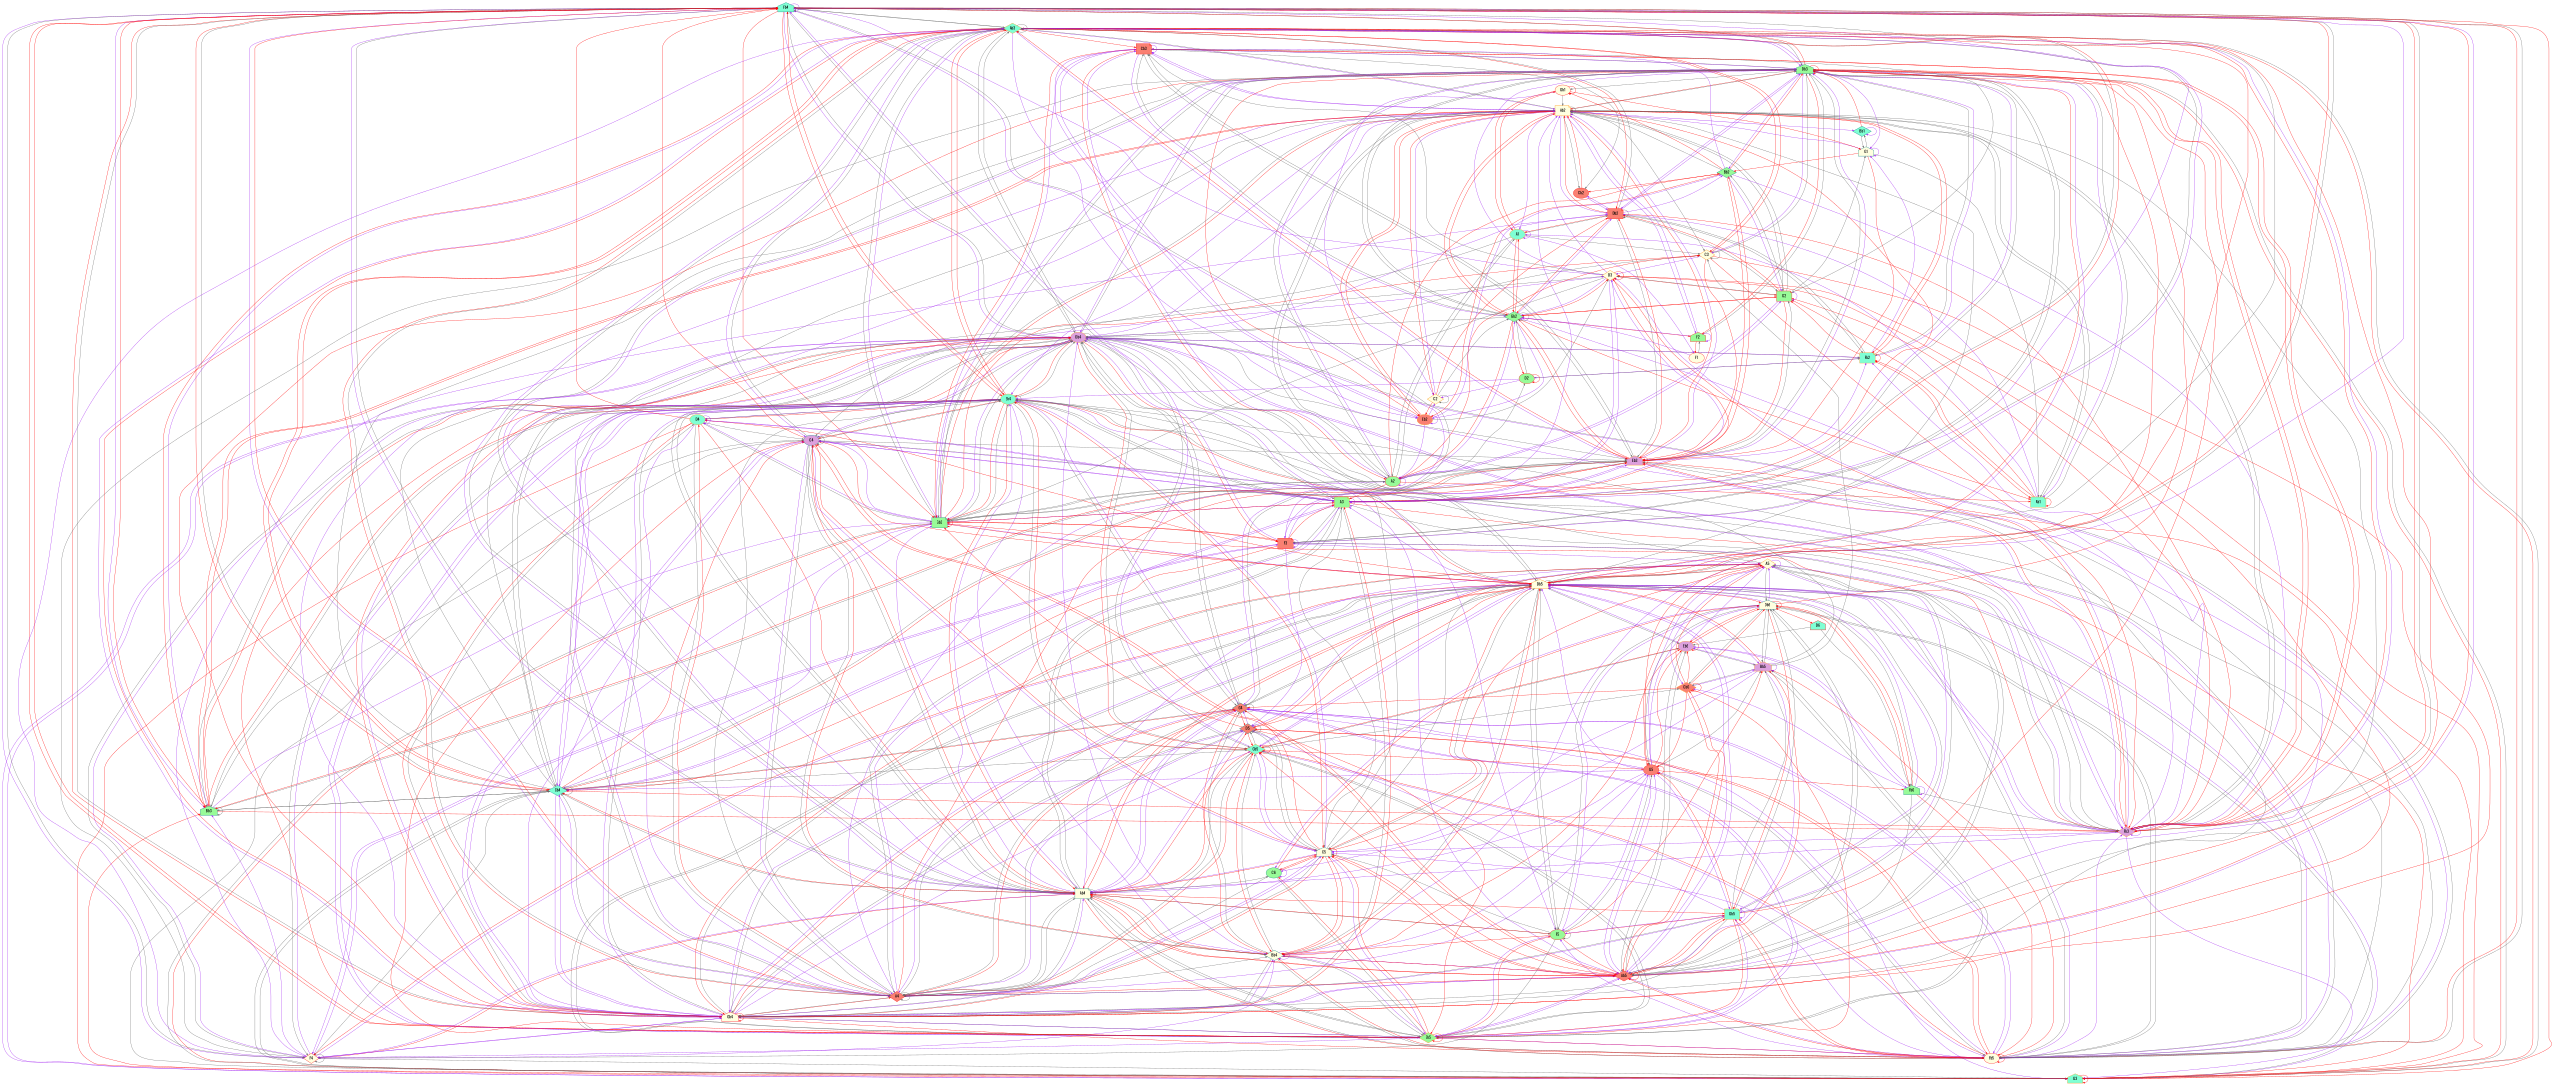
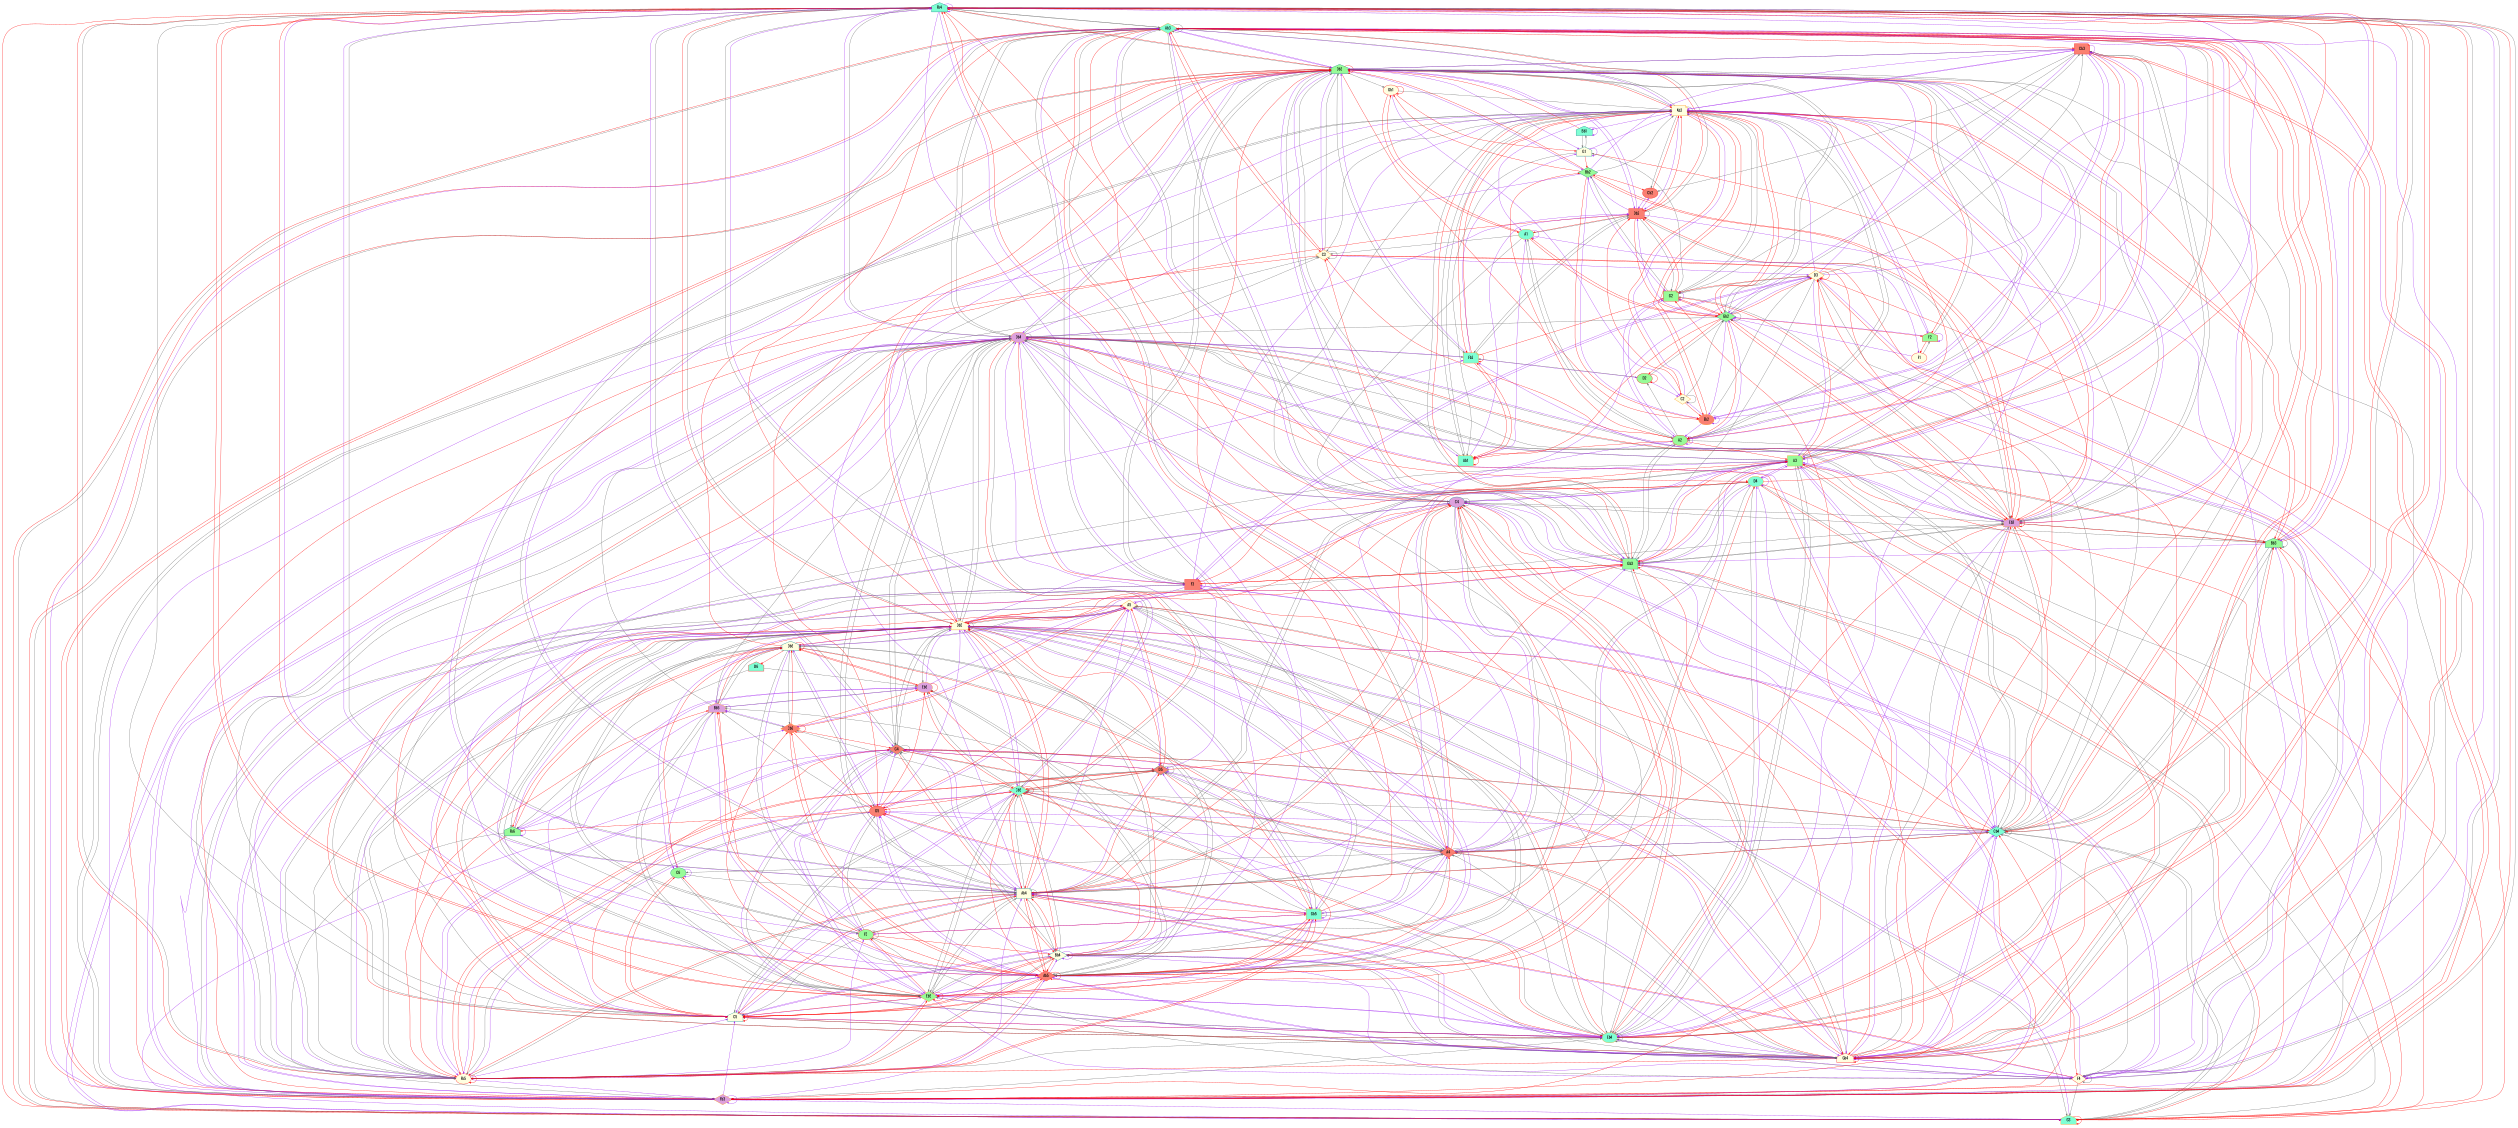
(1862, 131) -> (1584, 131)
(1928, 382) -> none
(1268, 389) -> (1852, 805)
